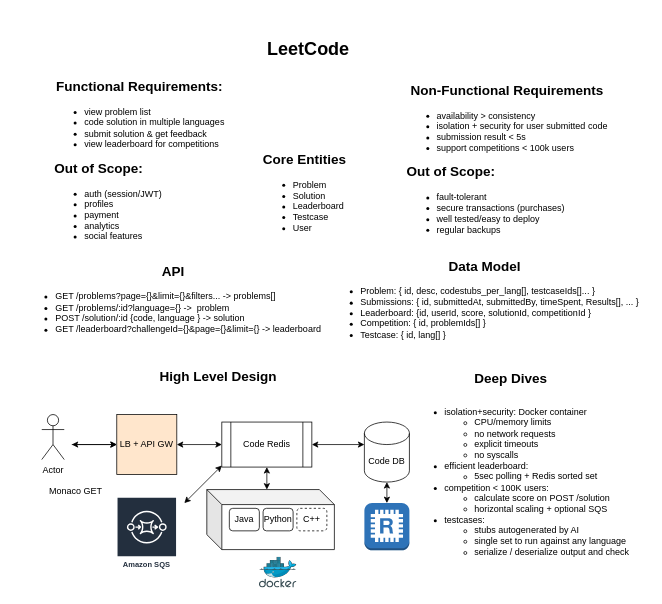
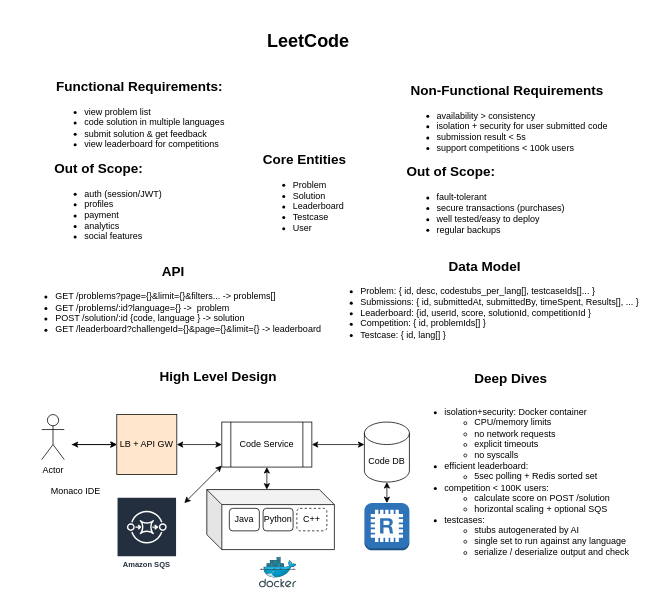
(308, 49) -> (308, 42)
(267, 444) -> (267, 444)
(76, 492) -> (76, 492)
